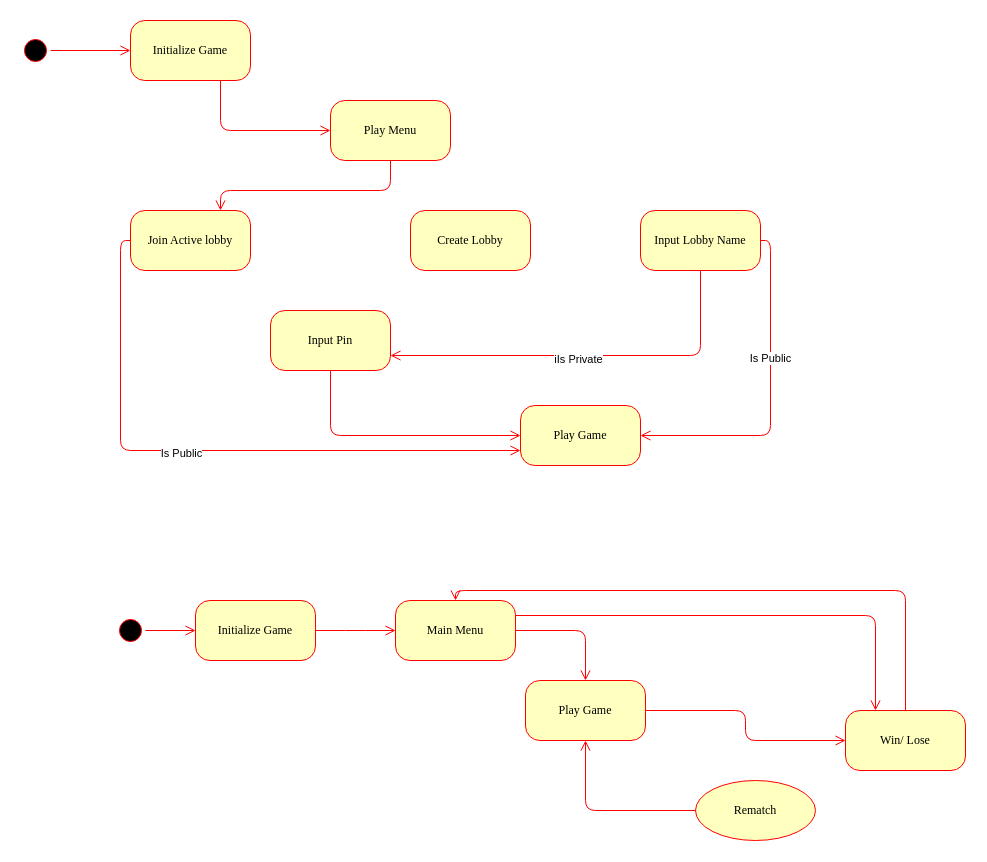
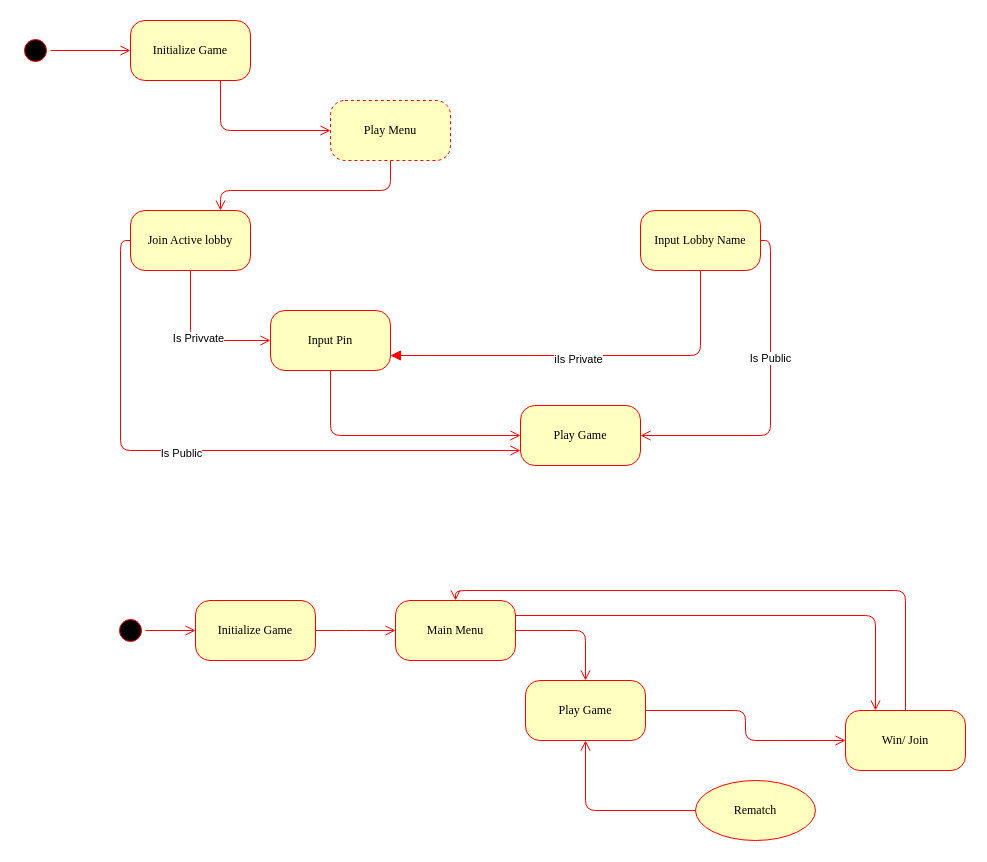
(391, 131) -> (391, 131)
(471, 241) -> none
none -> (197, 340)
(398, 356) -> (402, 356)
(906, 741) -> (906, 741)
